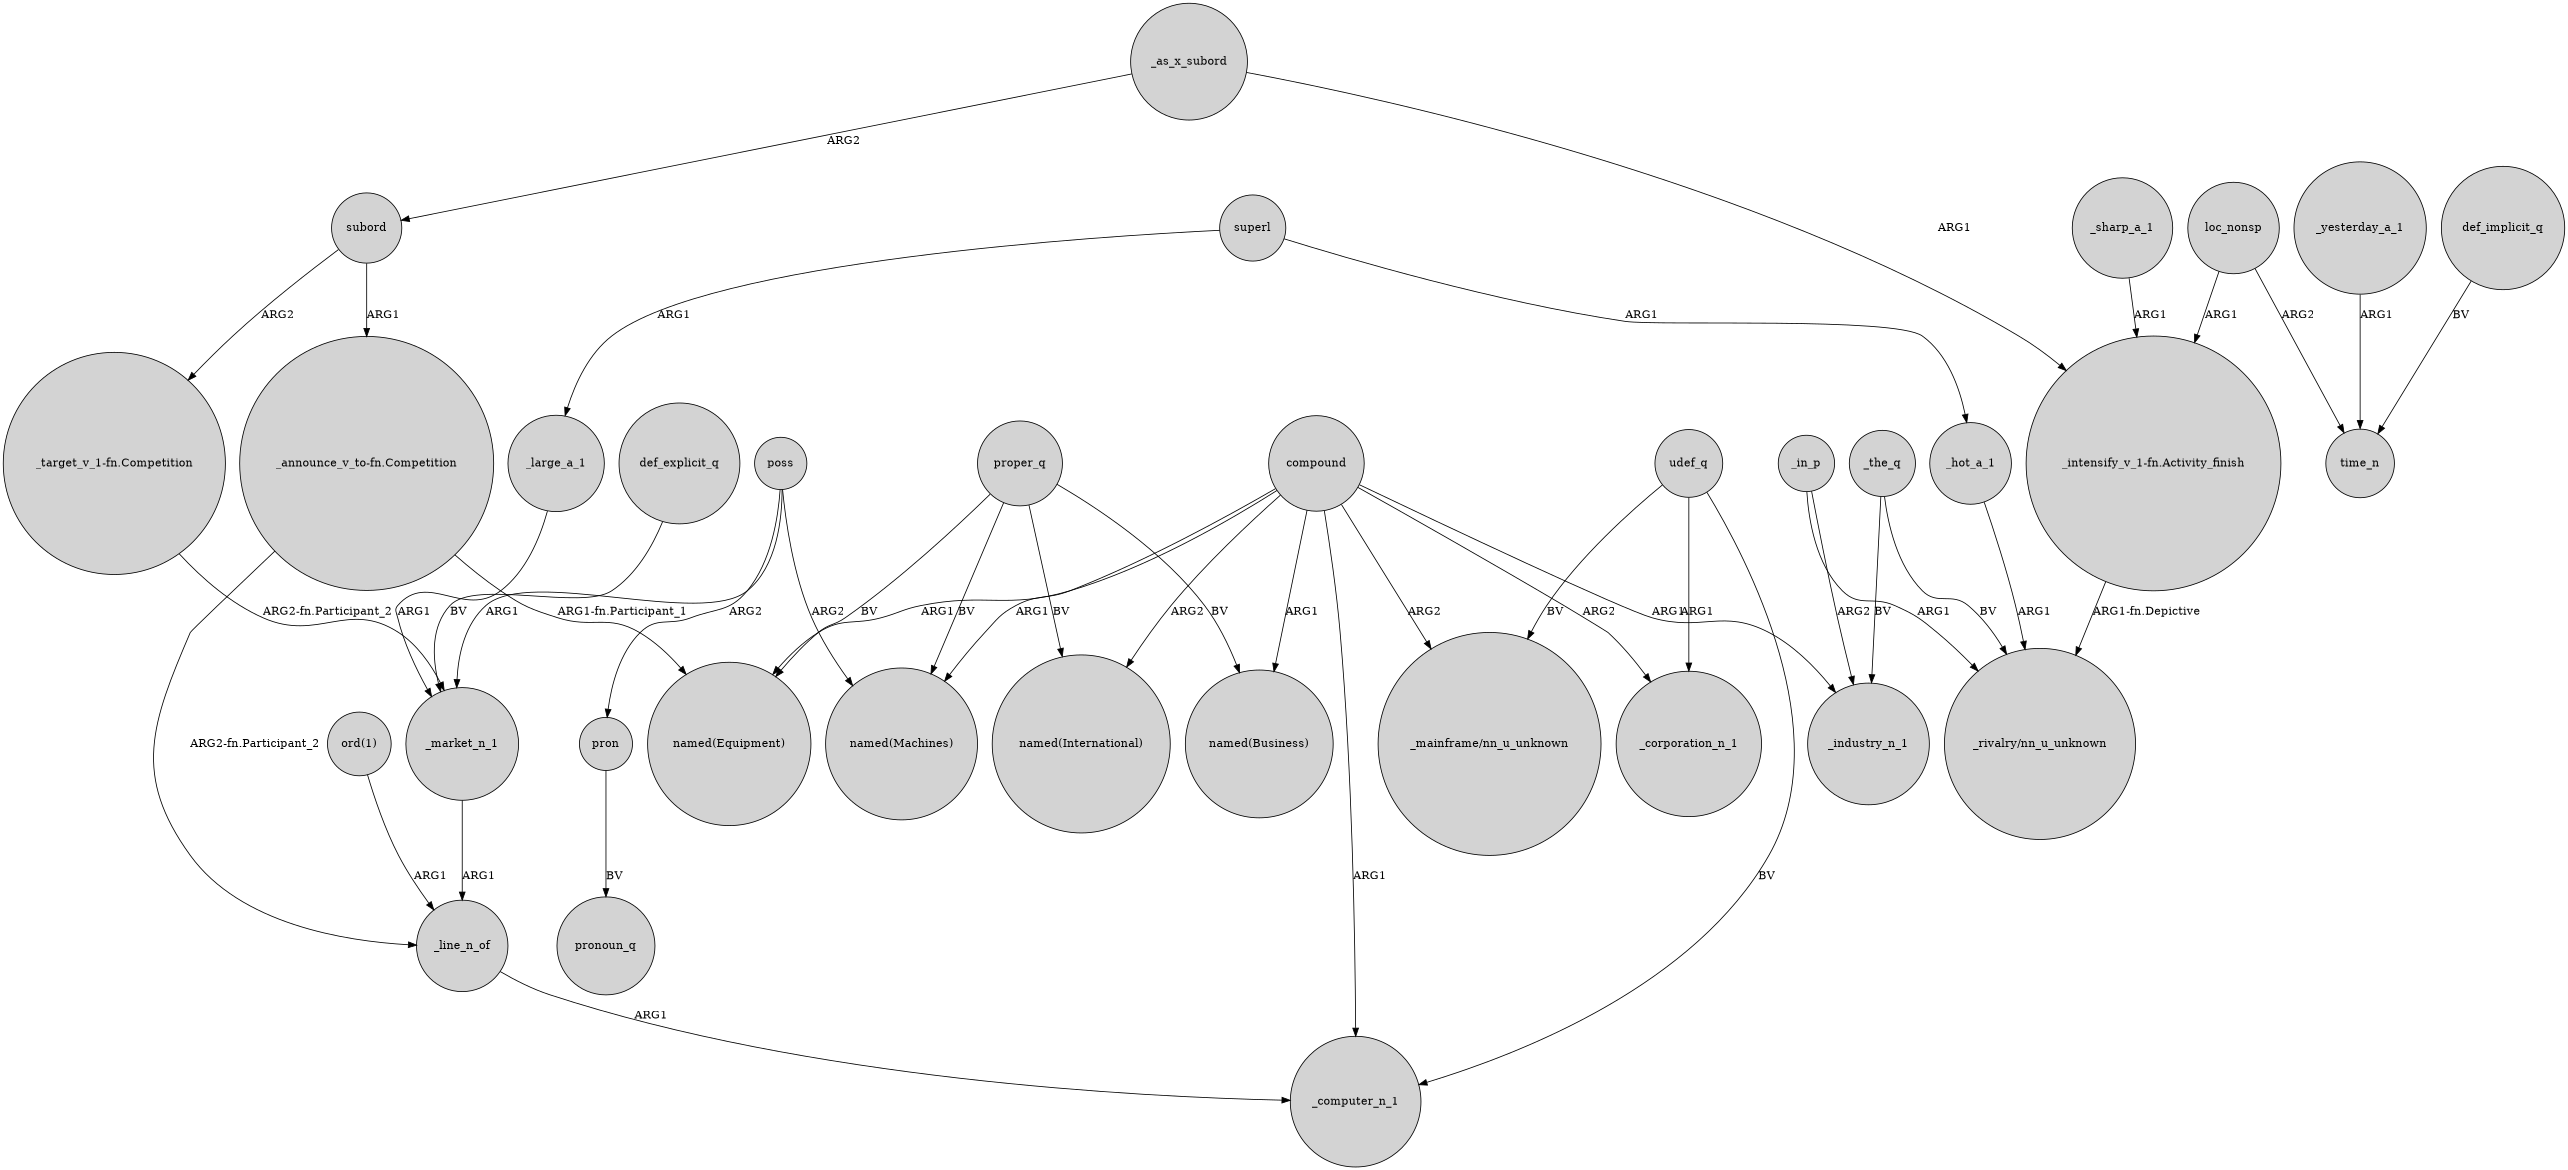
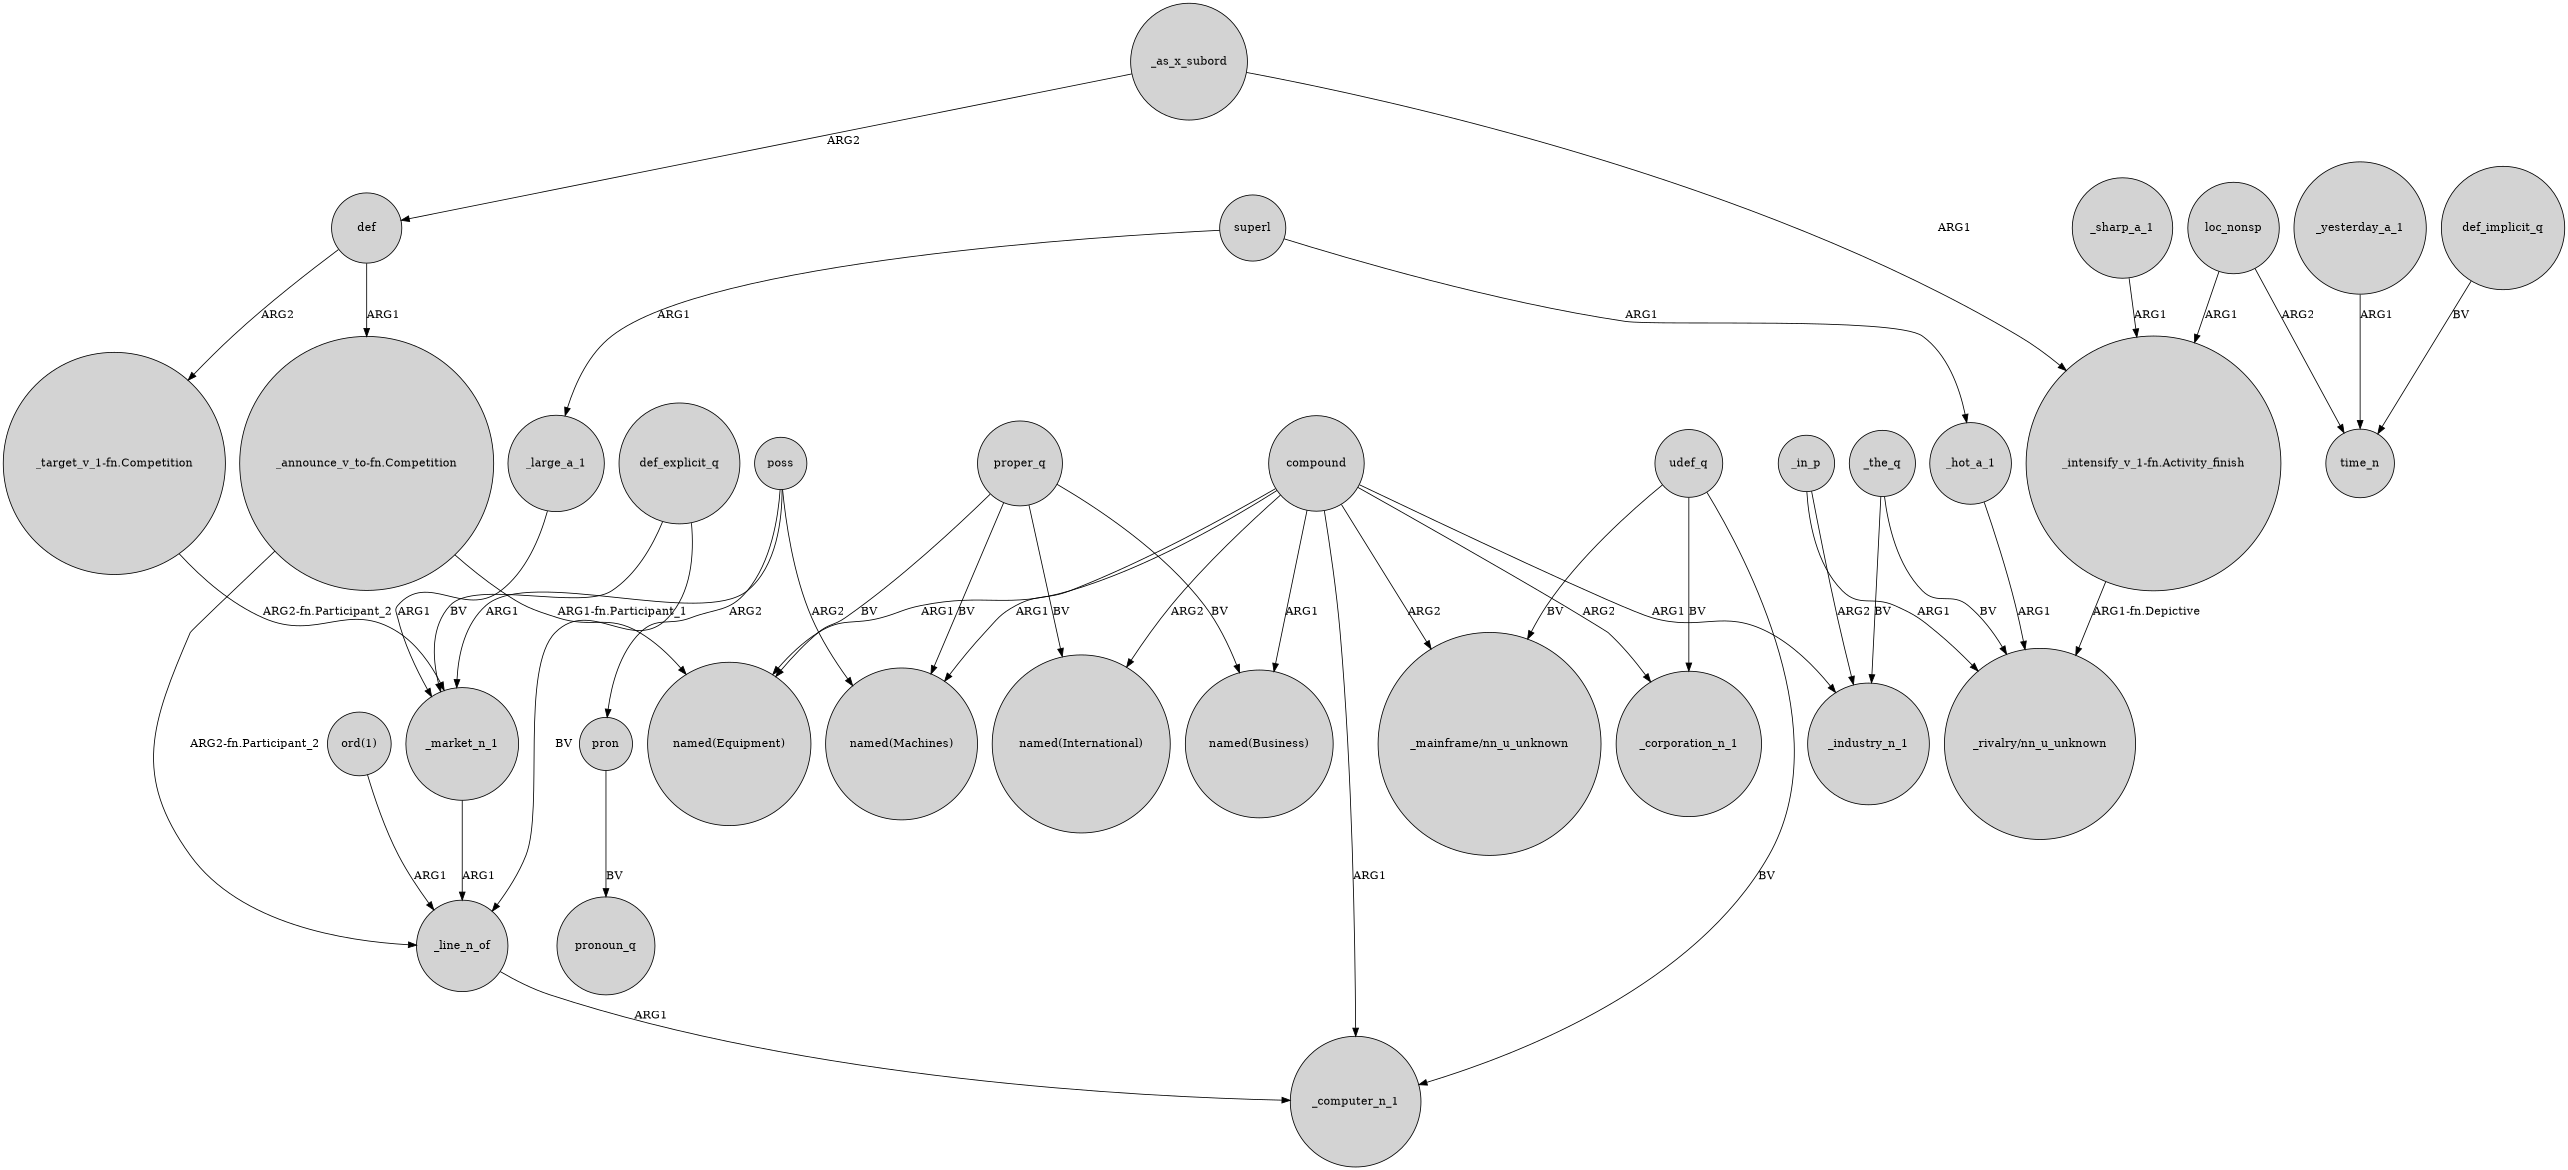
(367, 228) -> (367, 228)
(1697, 612) -> (1697, 612)
none -> (542, 661)
